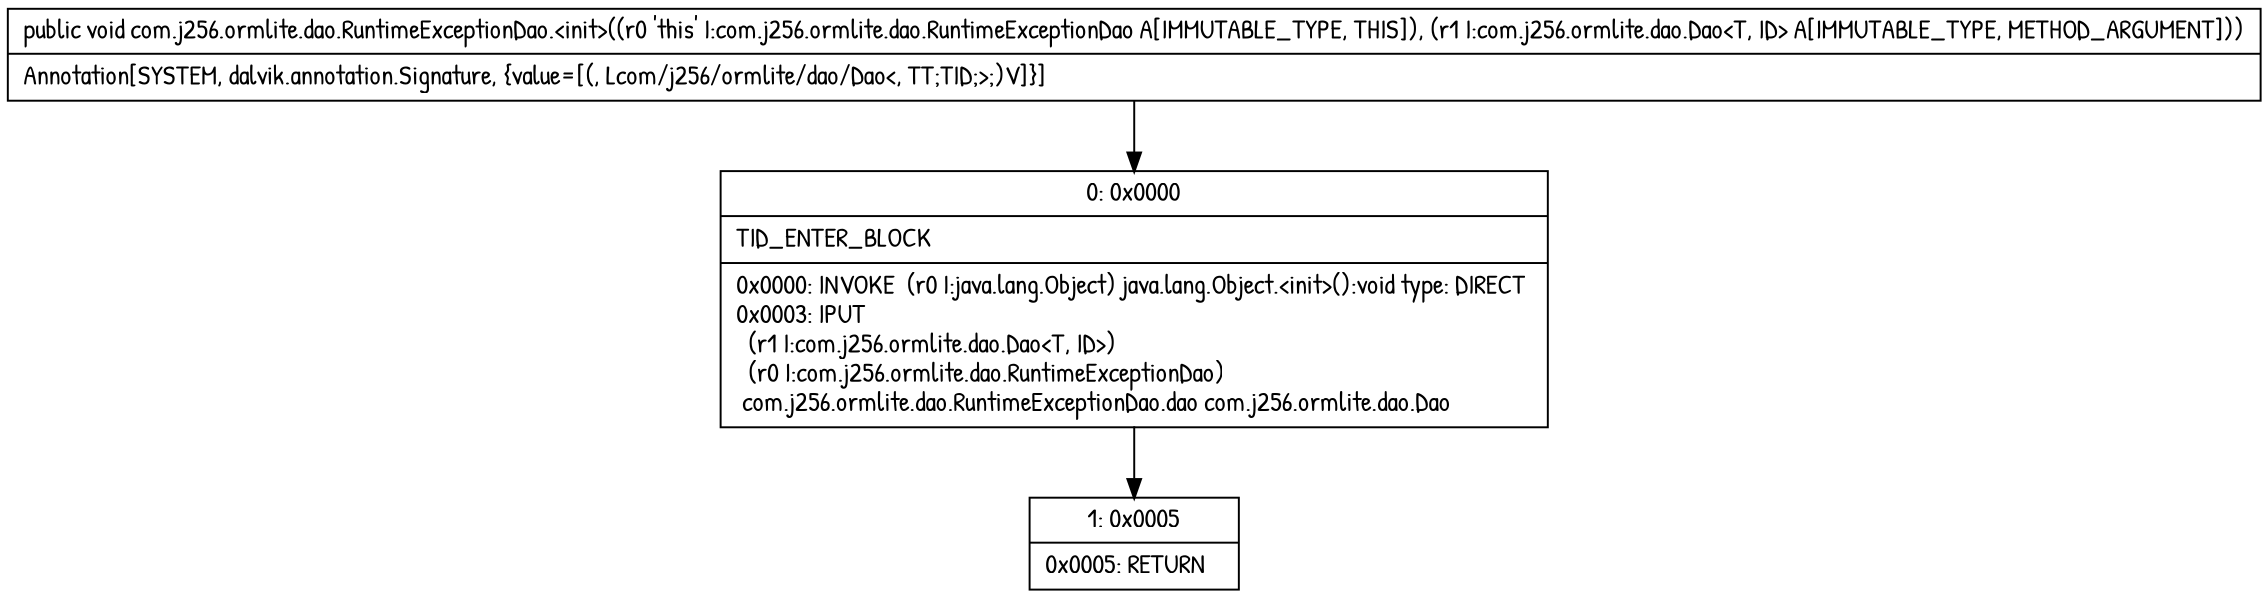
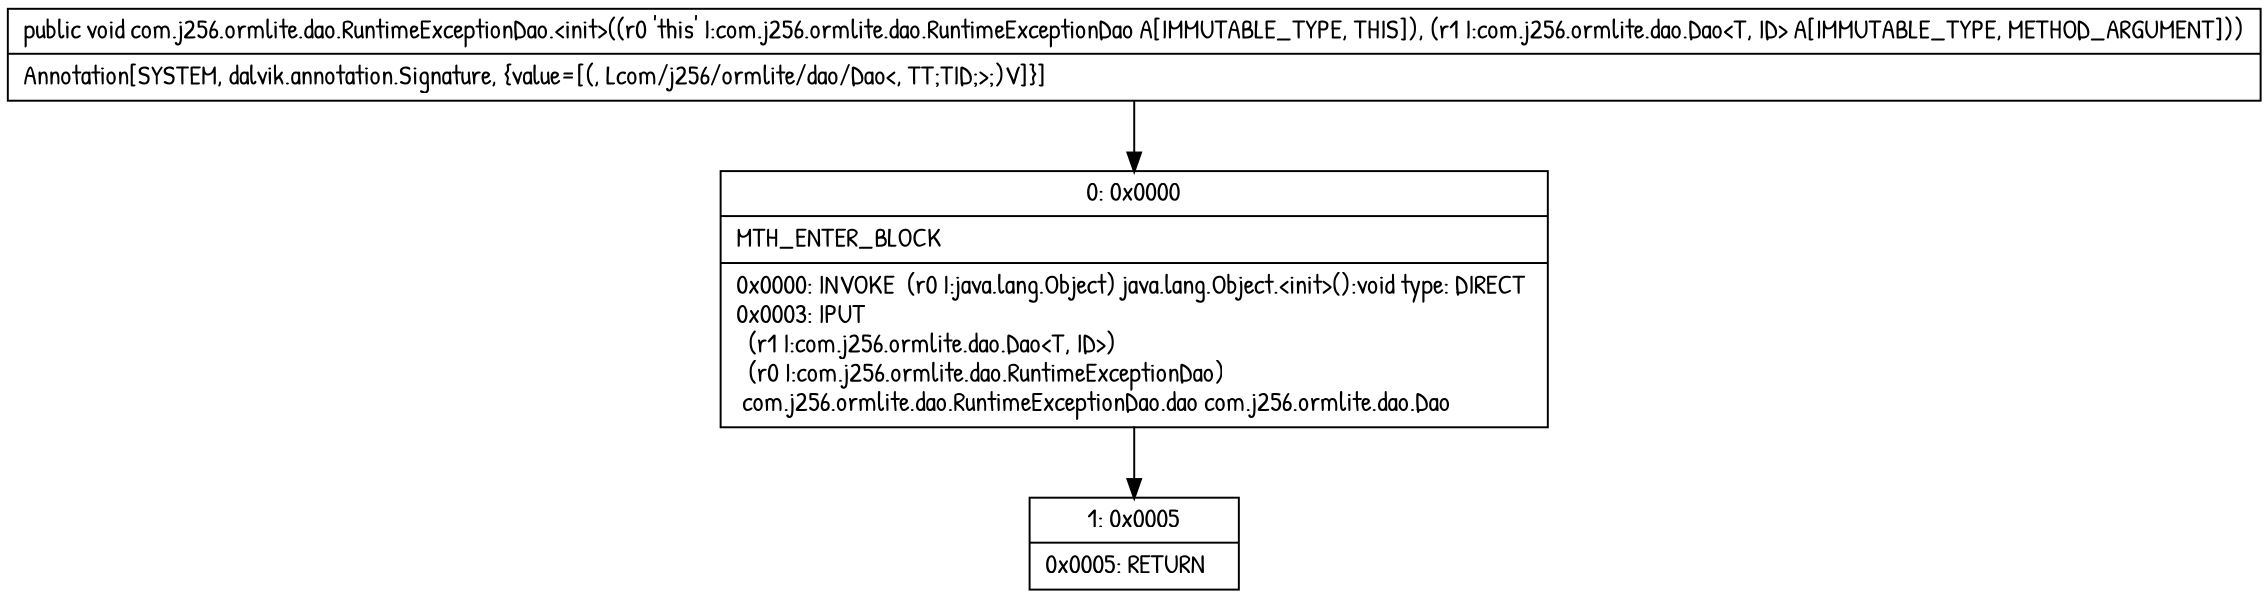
(834, 239) -> (840, 239)
